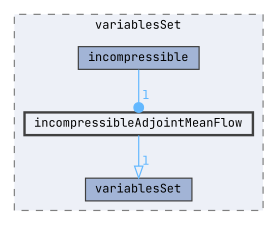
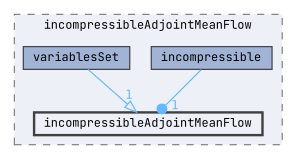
(139, 26) -> (148, 26)
(139, 151) -> (108, 87)
